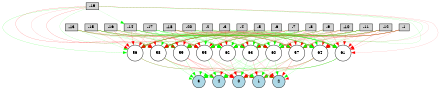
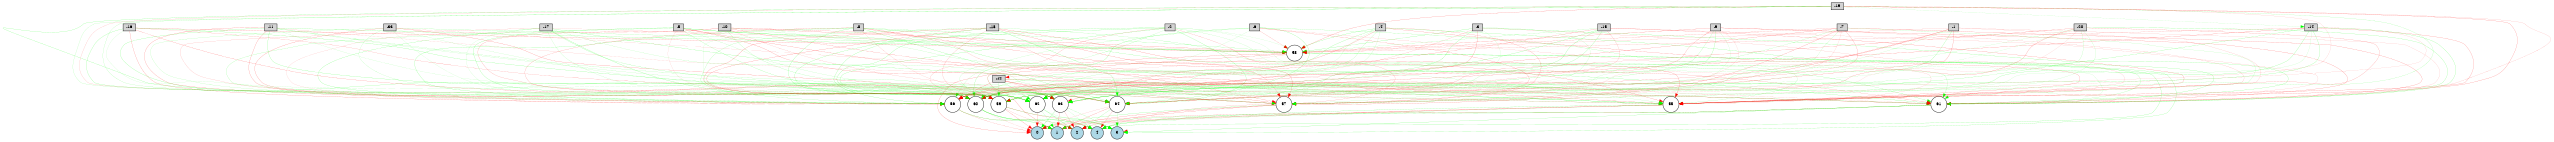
(72, 27) -> (390, 27)
(273, 33) -> (1148, 68)
